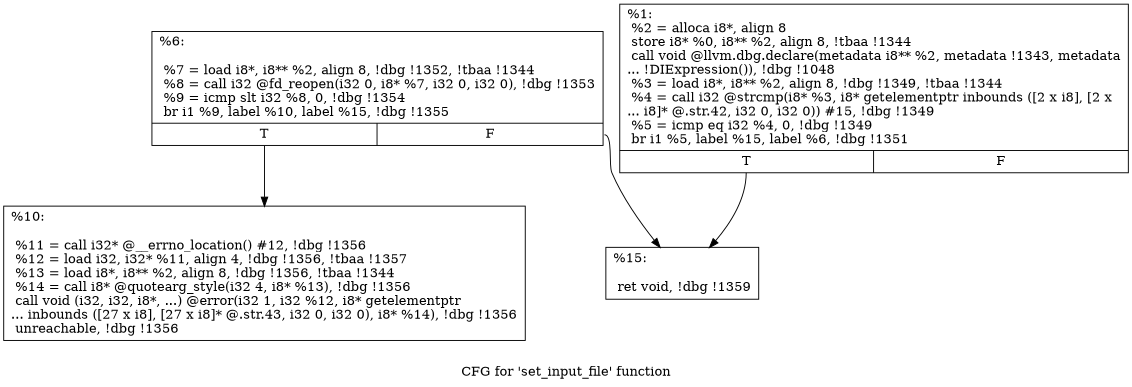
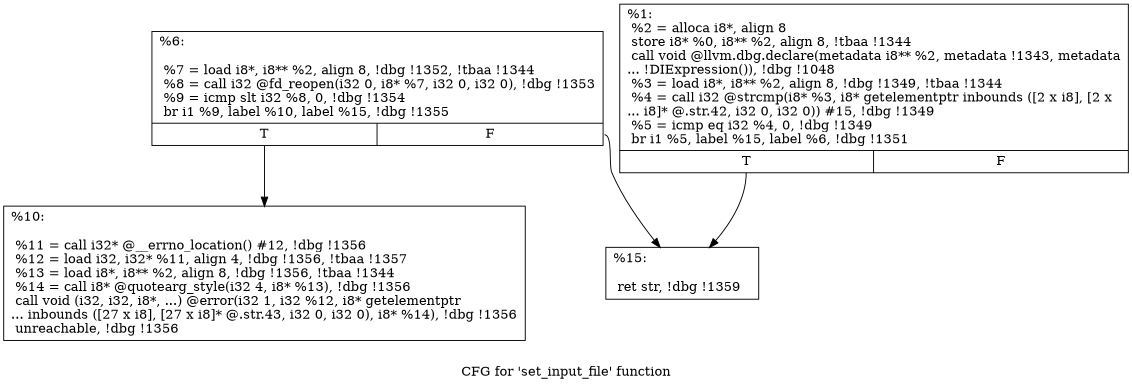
(682, 287) -> (677, 287)
